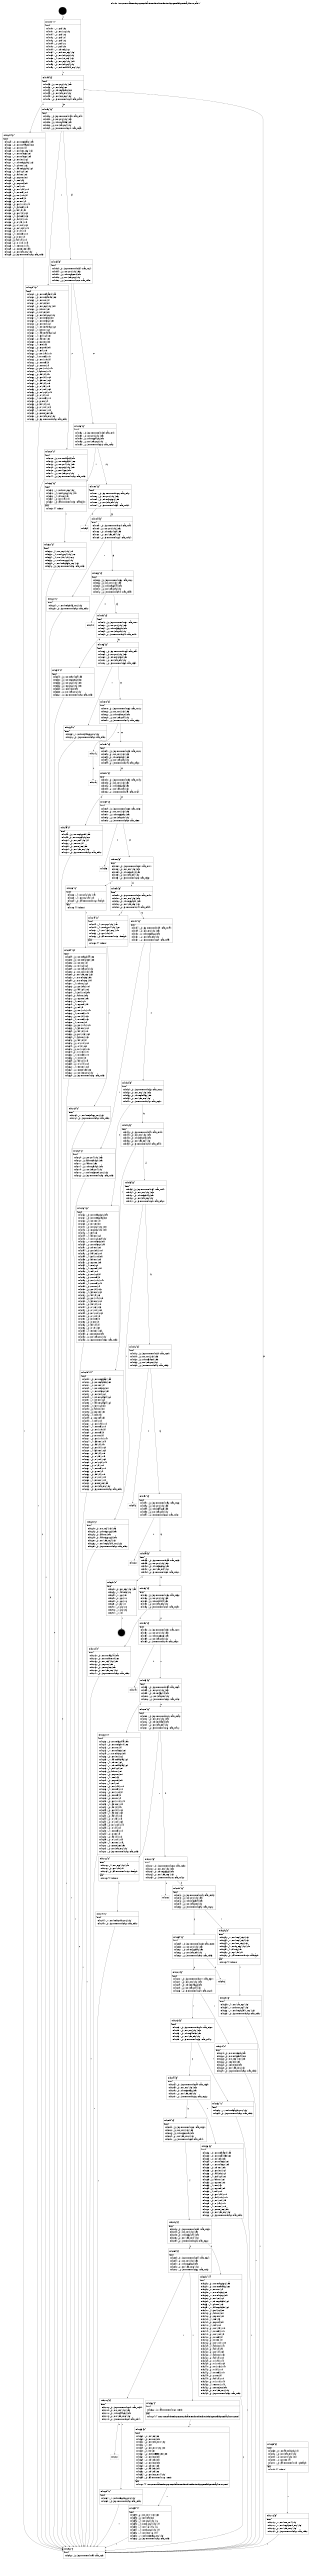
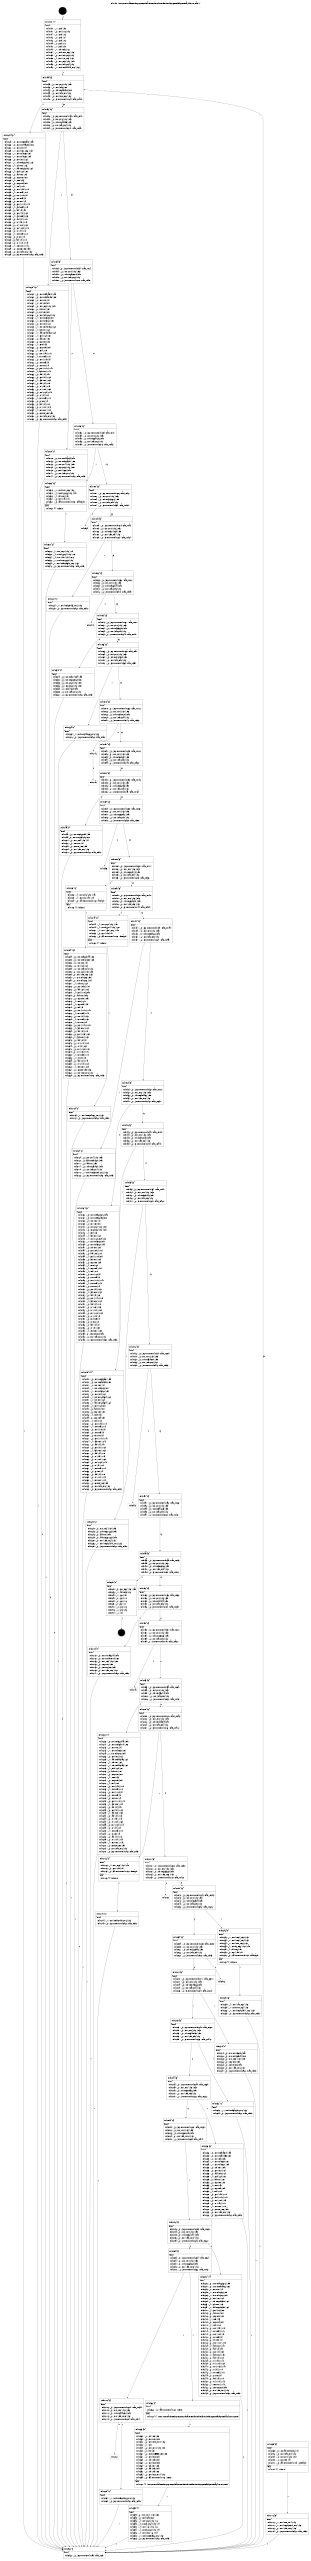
(133, 1563) -> none
